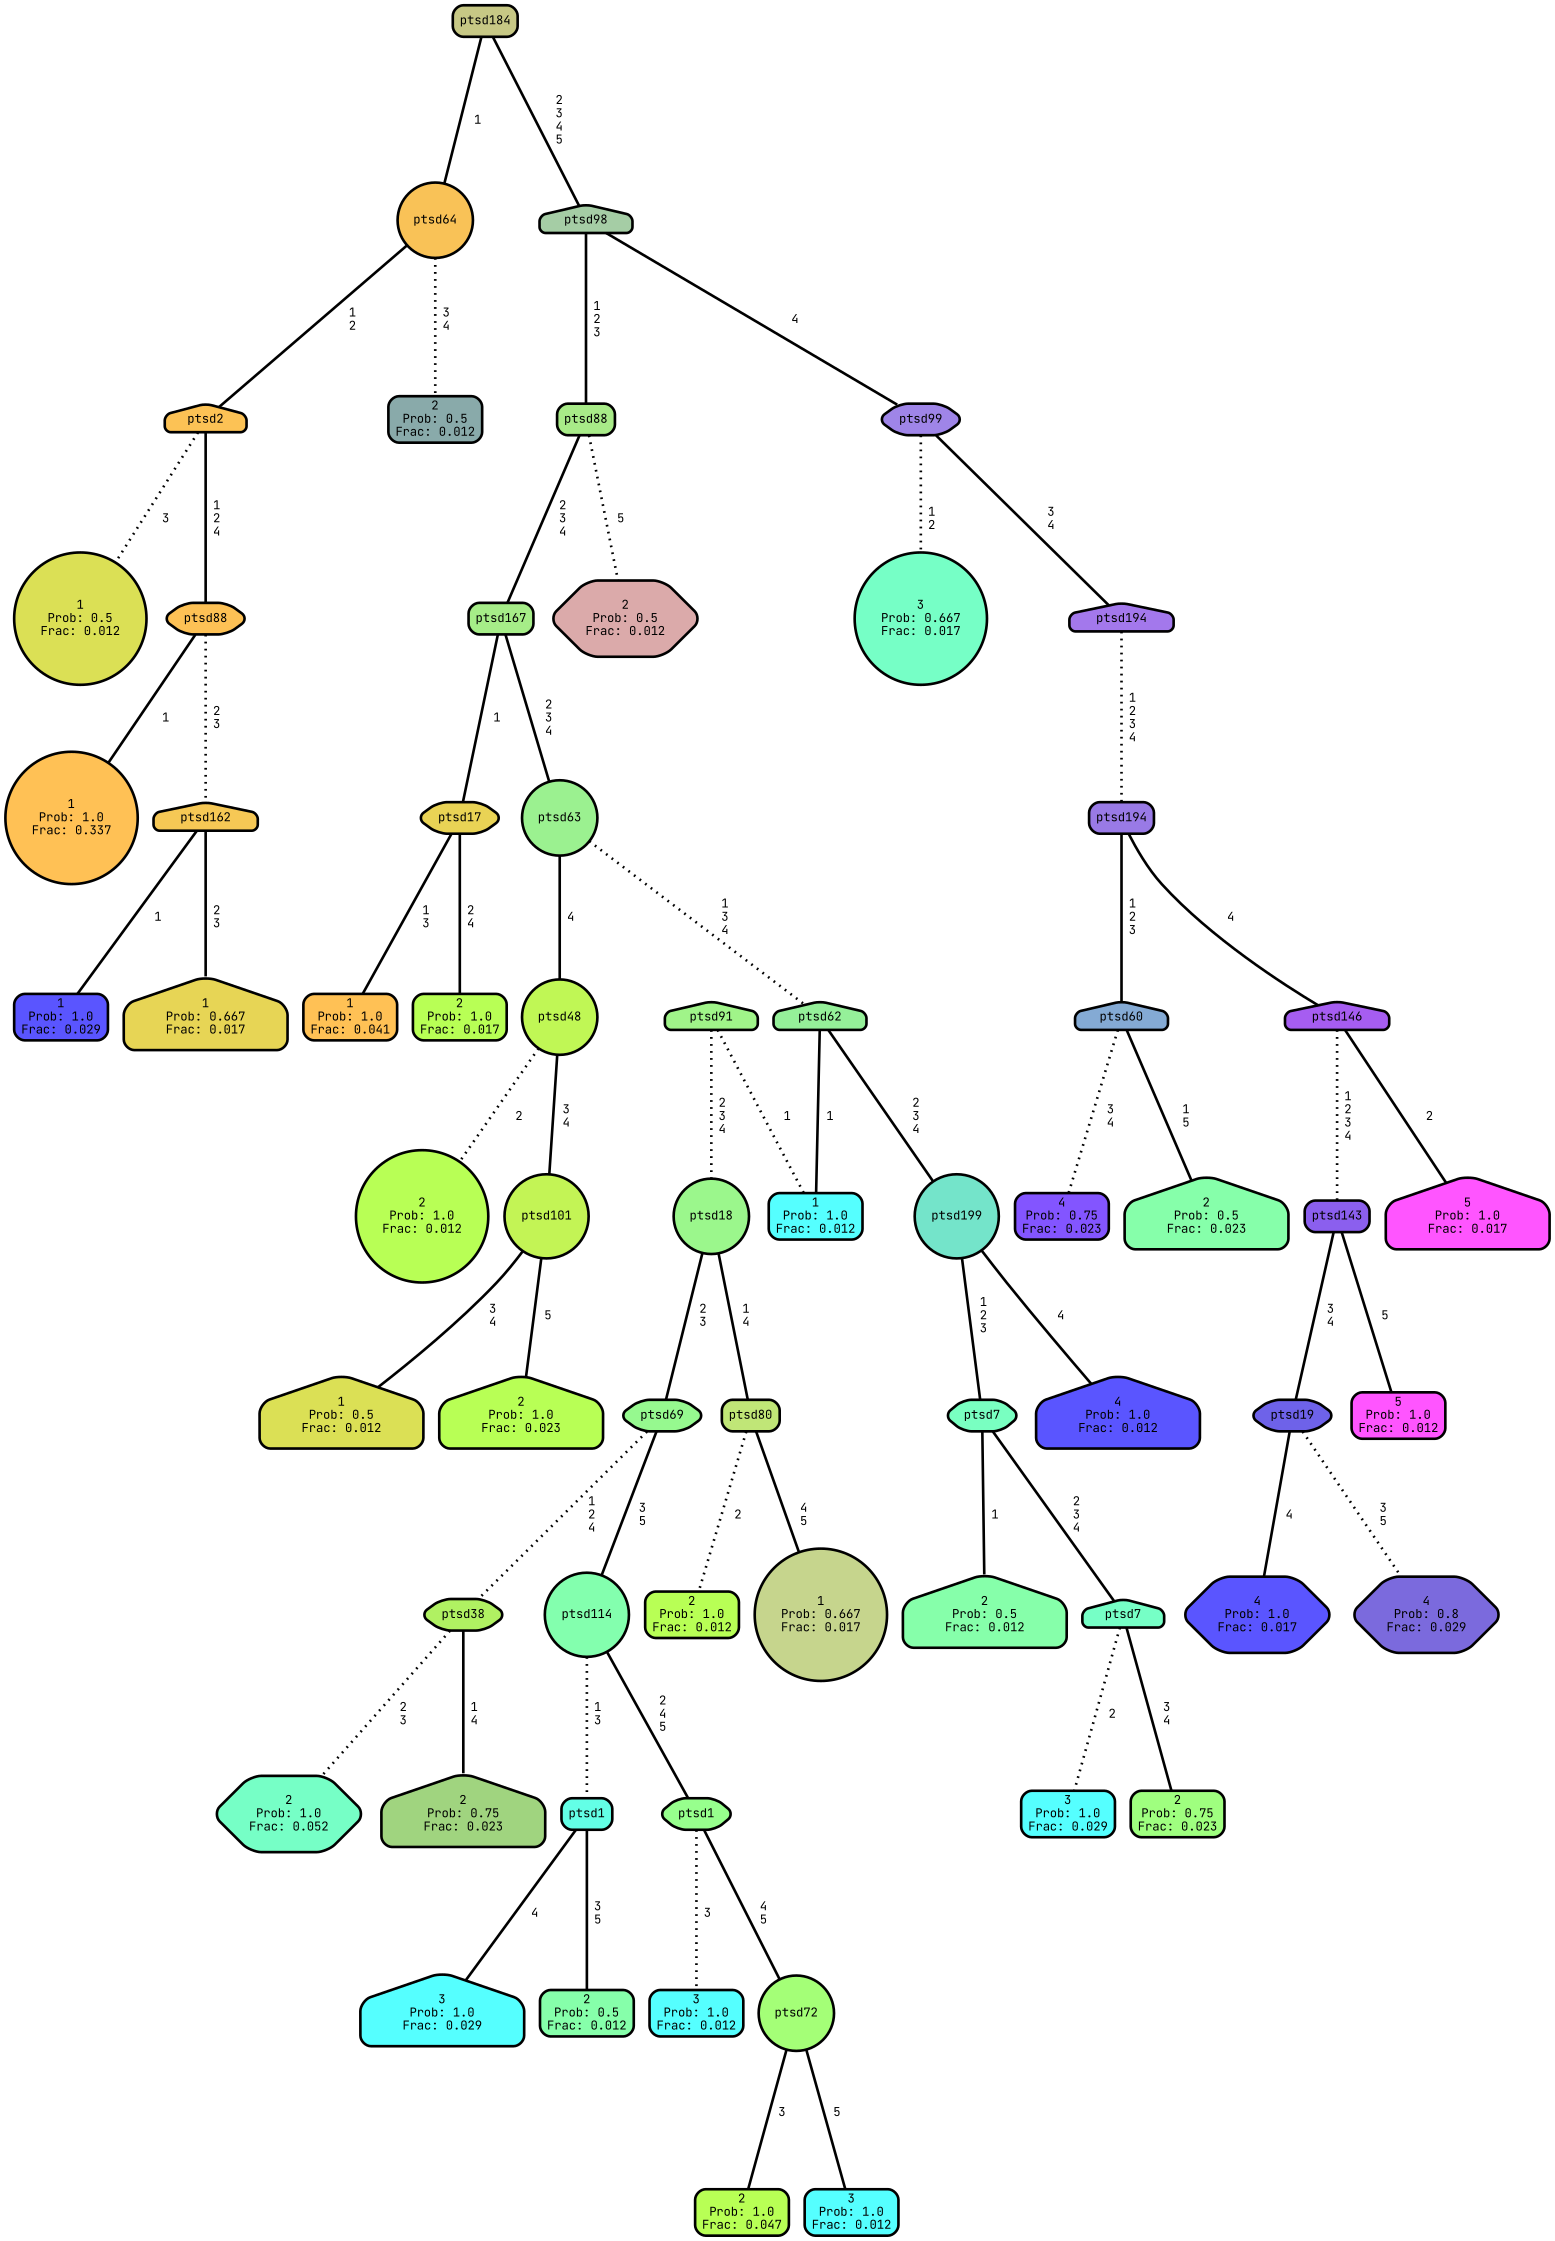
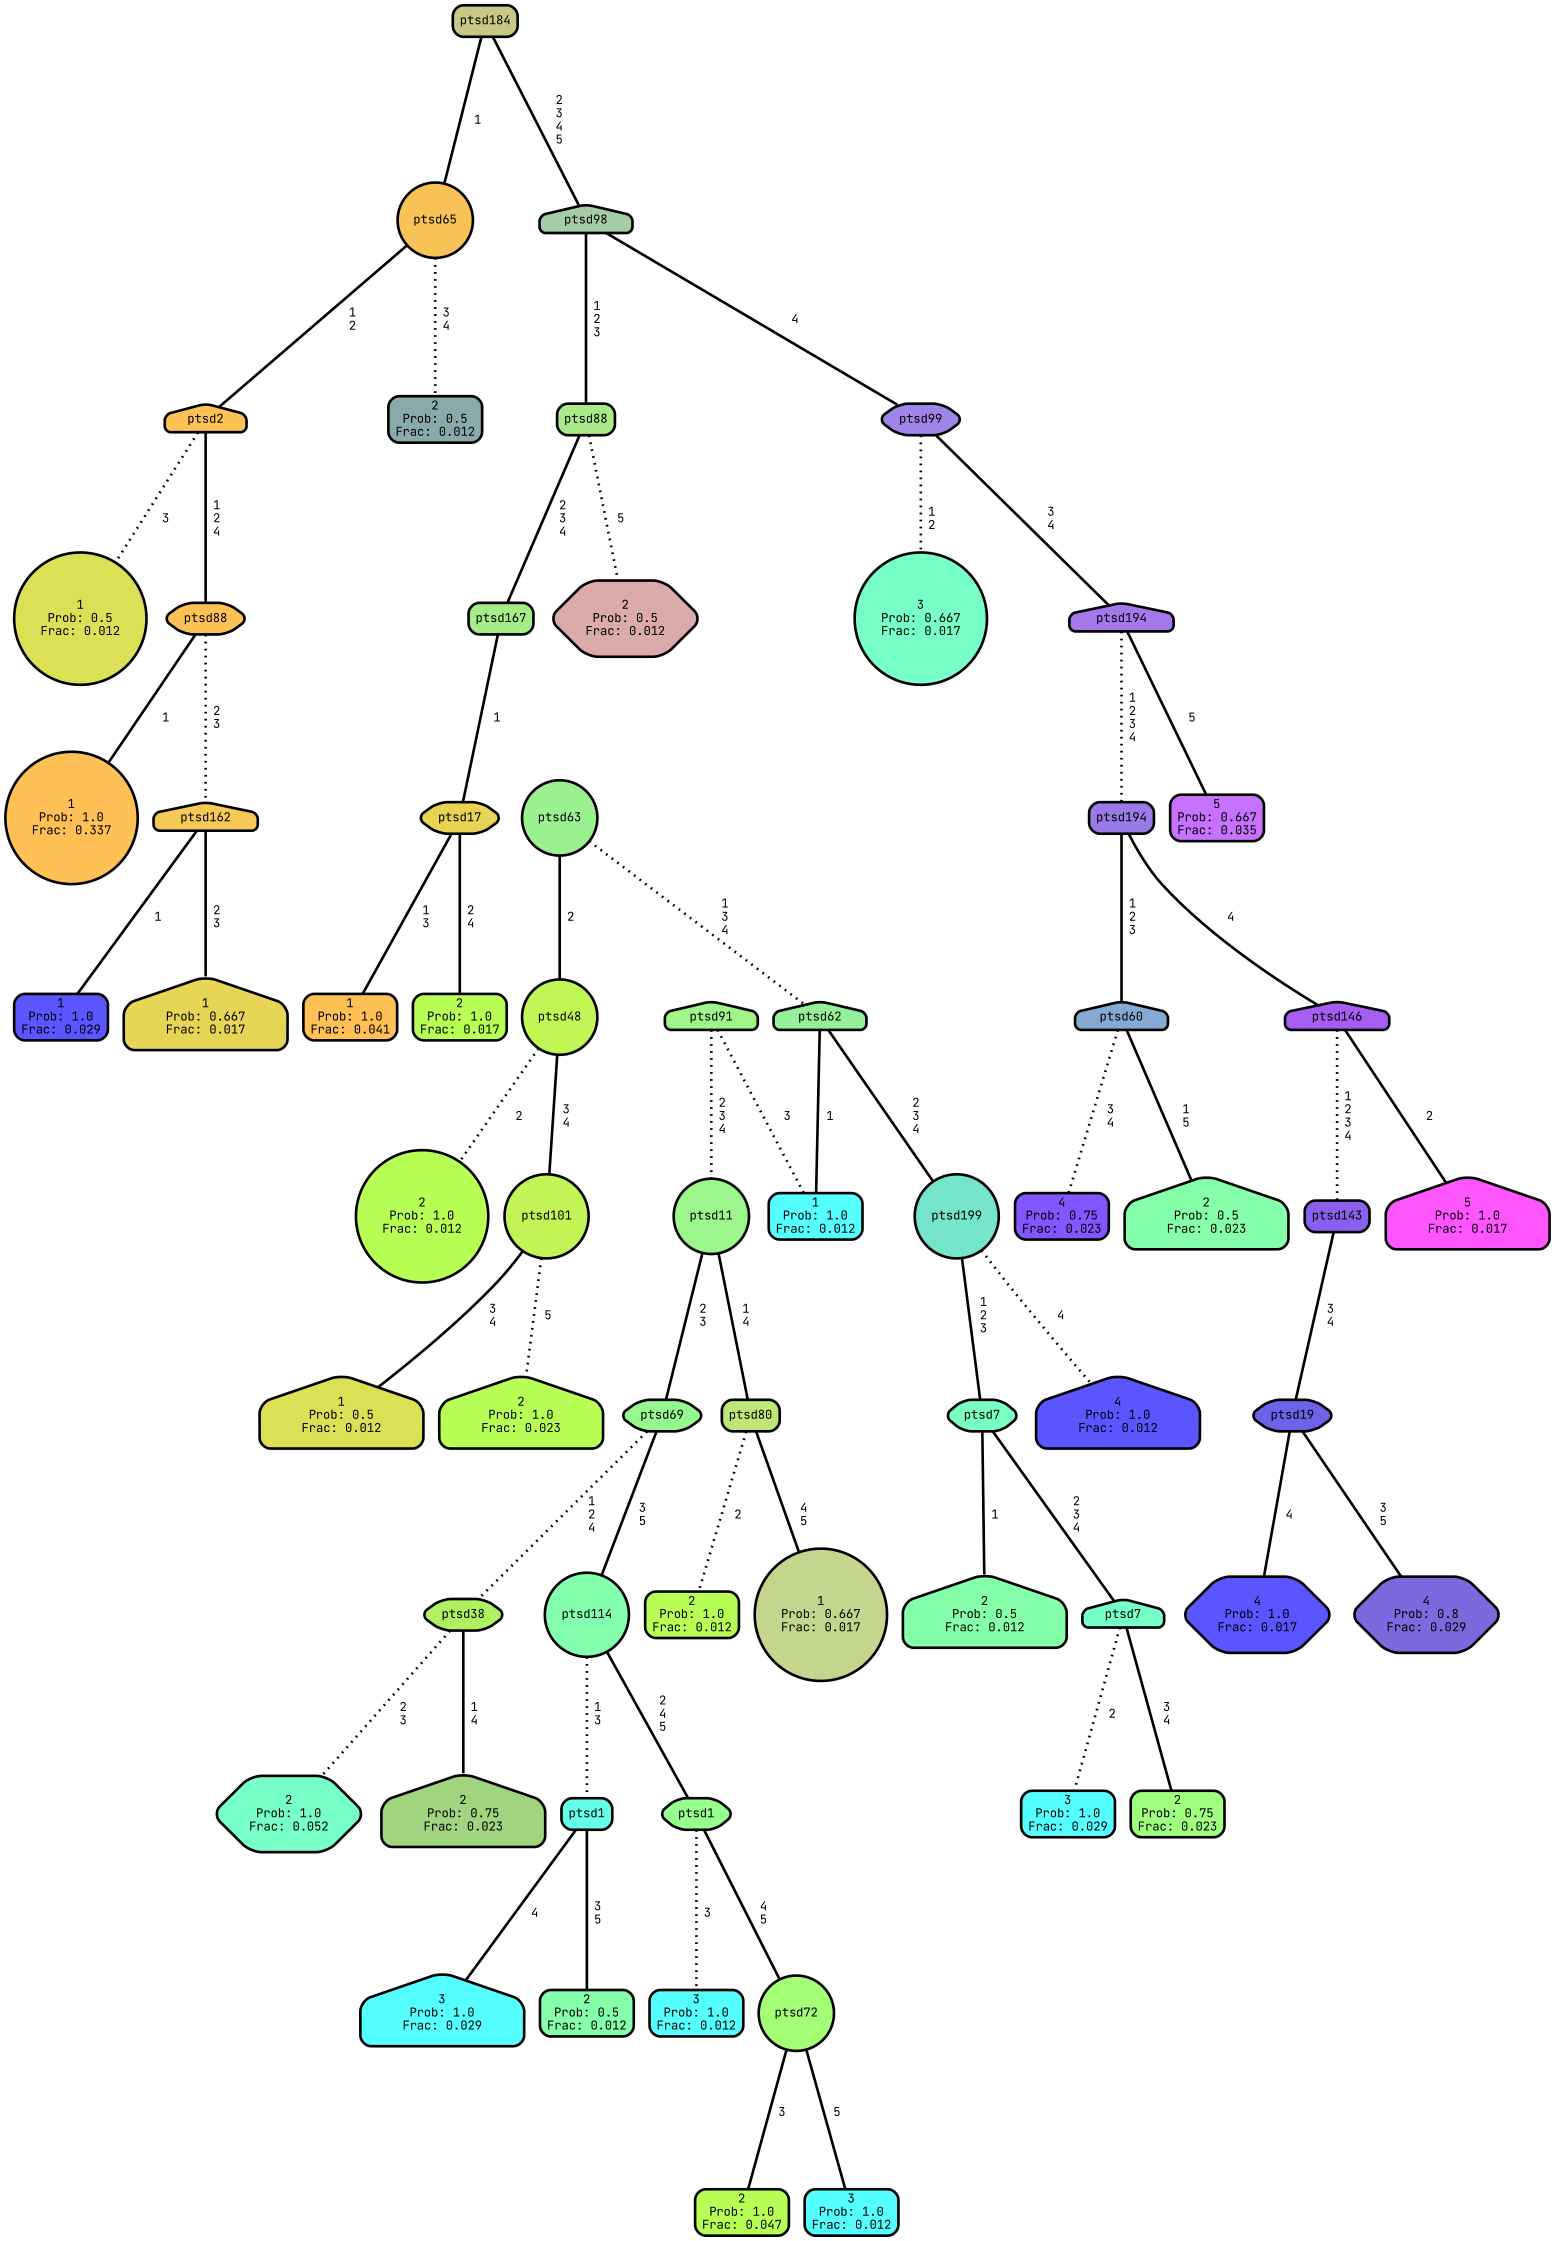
(435, 220) -> (435, 220)
(527, 708) -> none
none -> (1217, 818)
(567, 917) -> (567, 917)
(784, 1117) -> (784, 1117)
(711, 1216) -> (711, 1216)
(534, 1317) -> (534, 1317)
(1036, 1318) -> (1036, 1318)
(1398, 1416) -> none
(1352, 1504) -> (1352, 1504)
